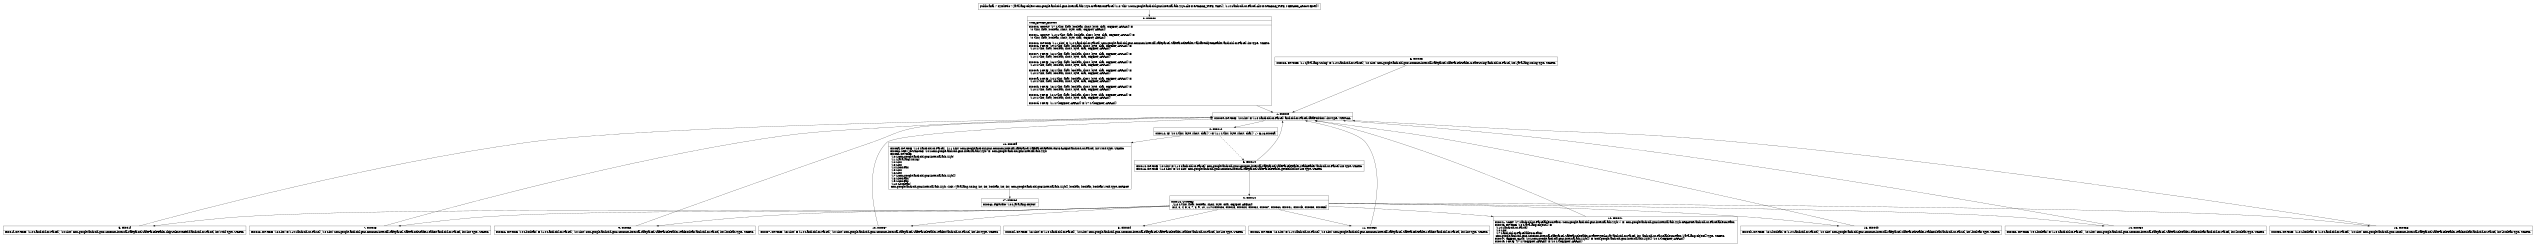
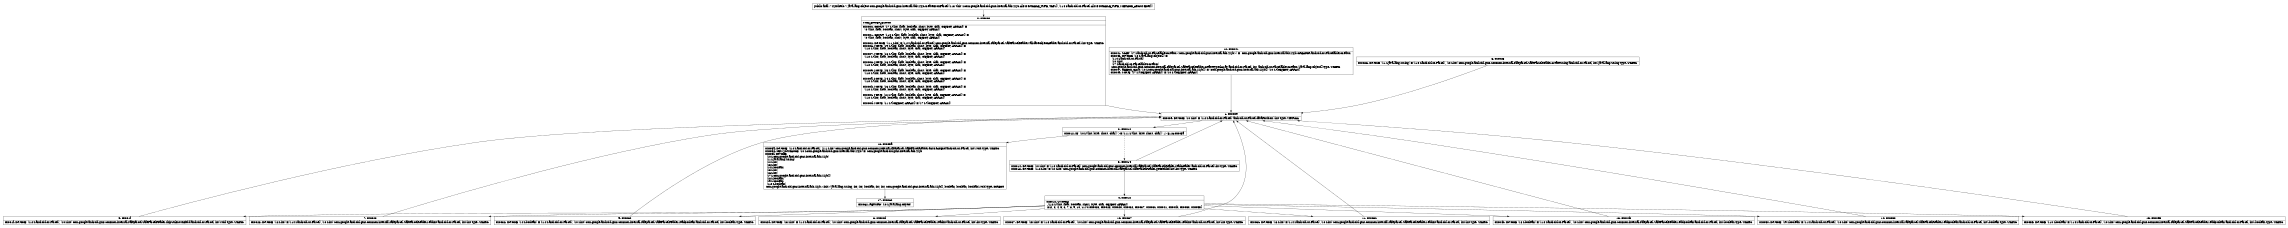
(1410, 211) -> none
